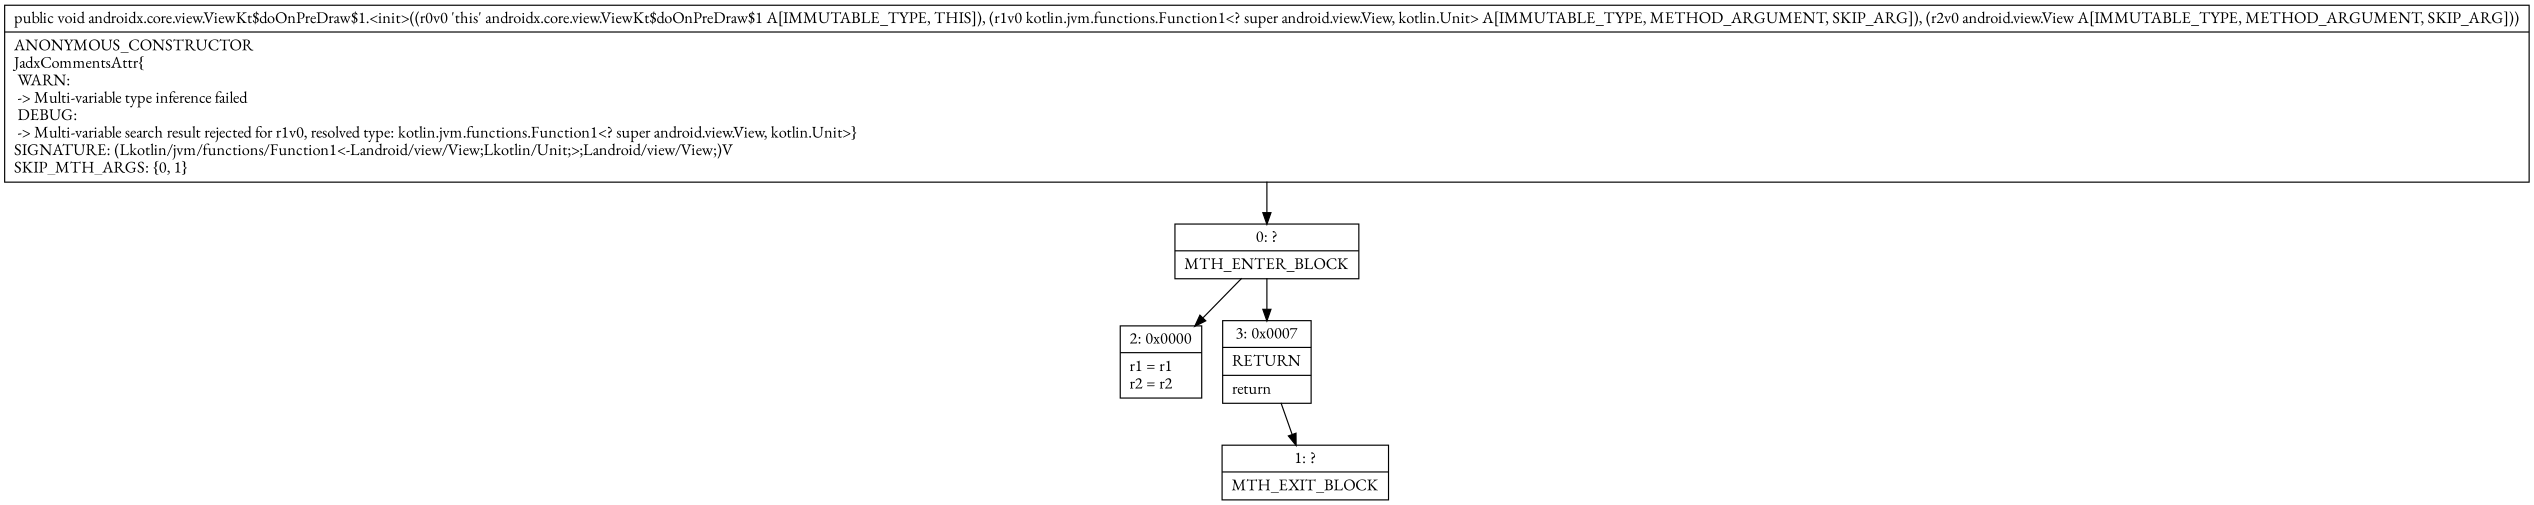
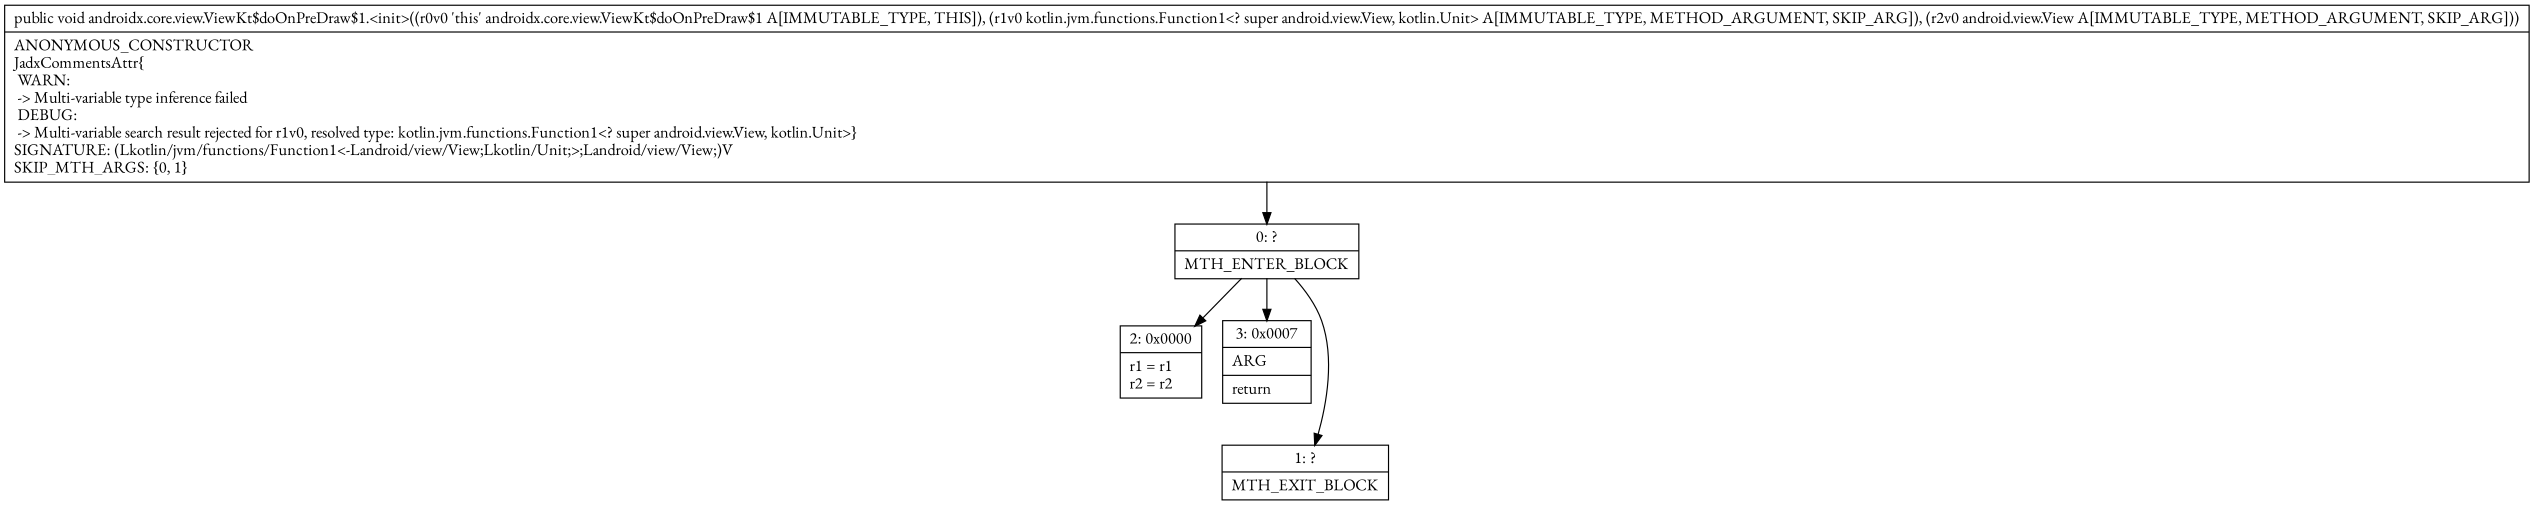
(1267, 361) -> (1250, 361)
(1287, 419) -> (1328, 352)
